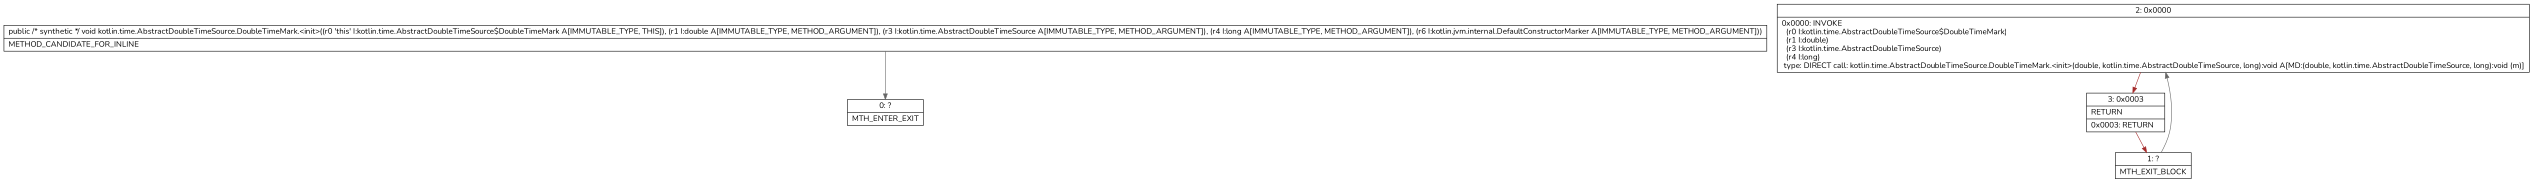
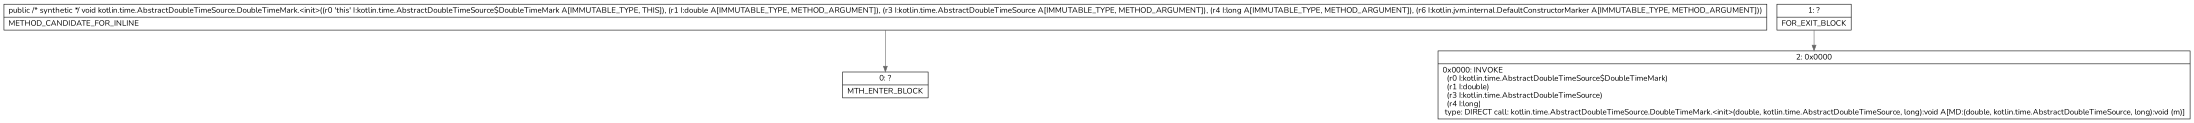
(2126, 112) -> none
(885, 119) -> (885, 91)
(2153, 172) -> (1814, 23)
